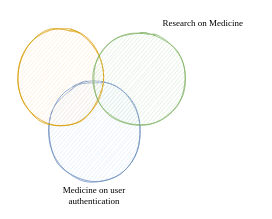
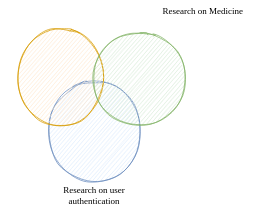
(203, 23) -> (203, 12)
(94, 195) -> (94, 195)
